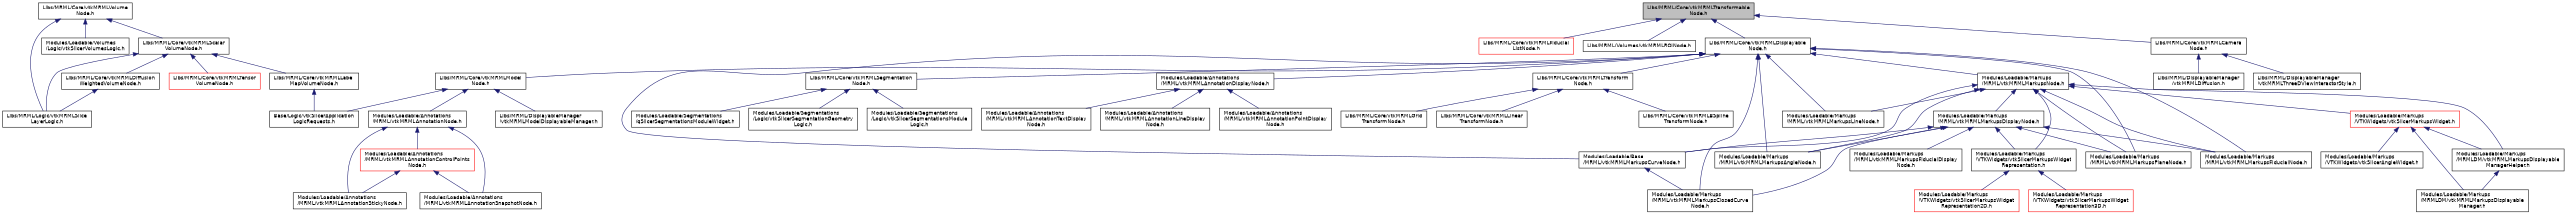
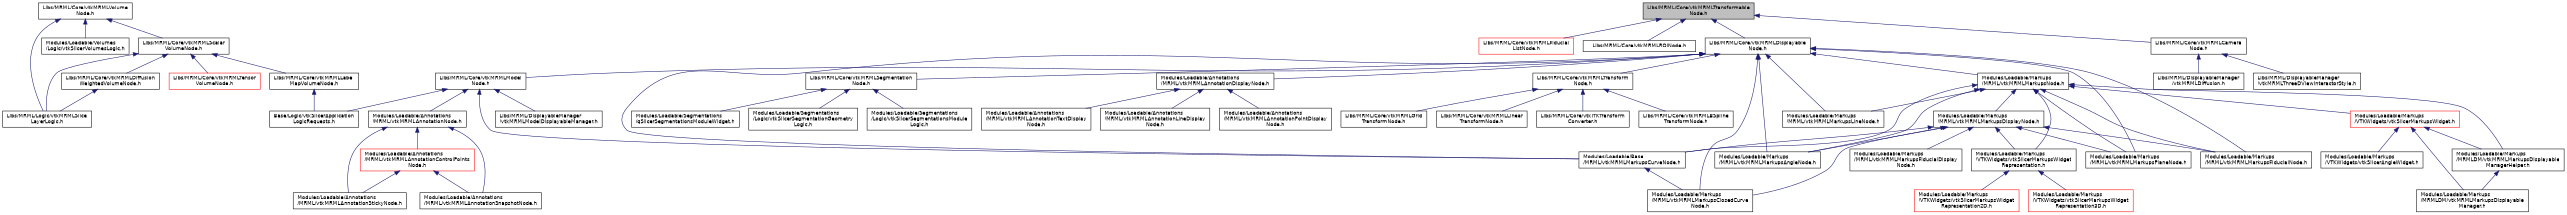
(1639, 46) -> (1639, 46)
none -> (1583, 119)
none -> (818, 147)
